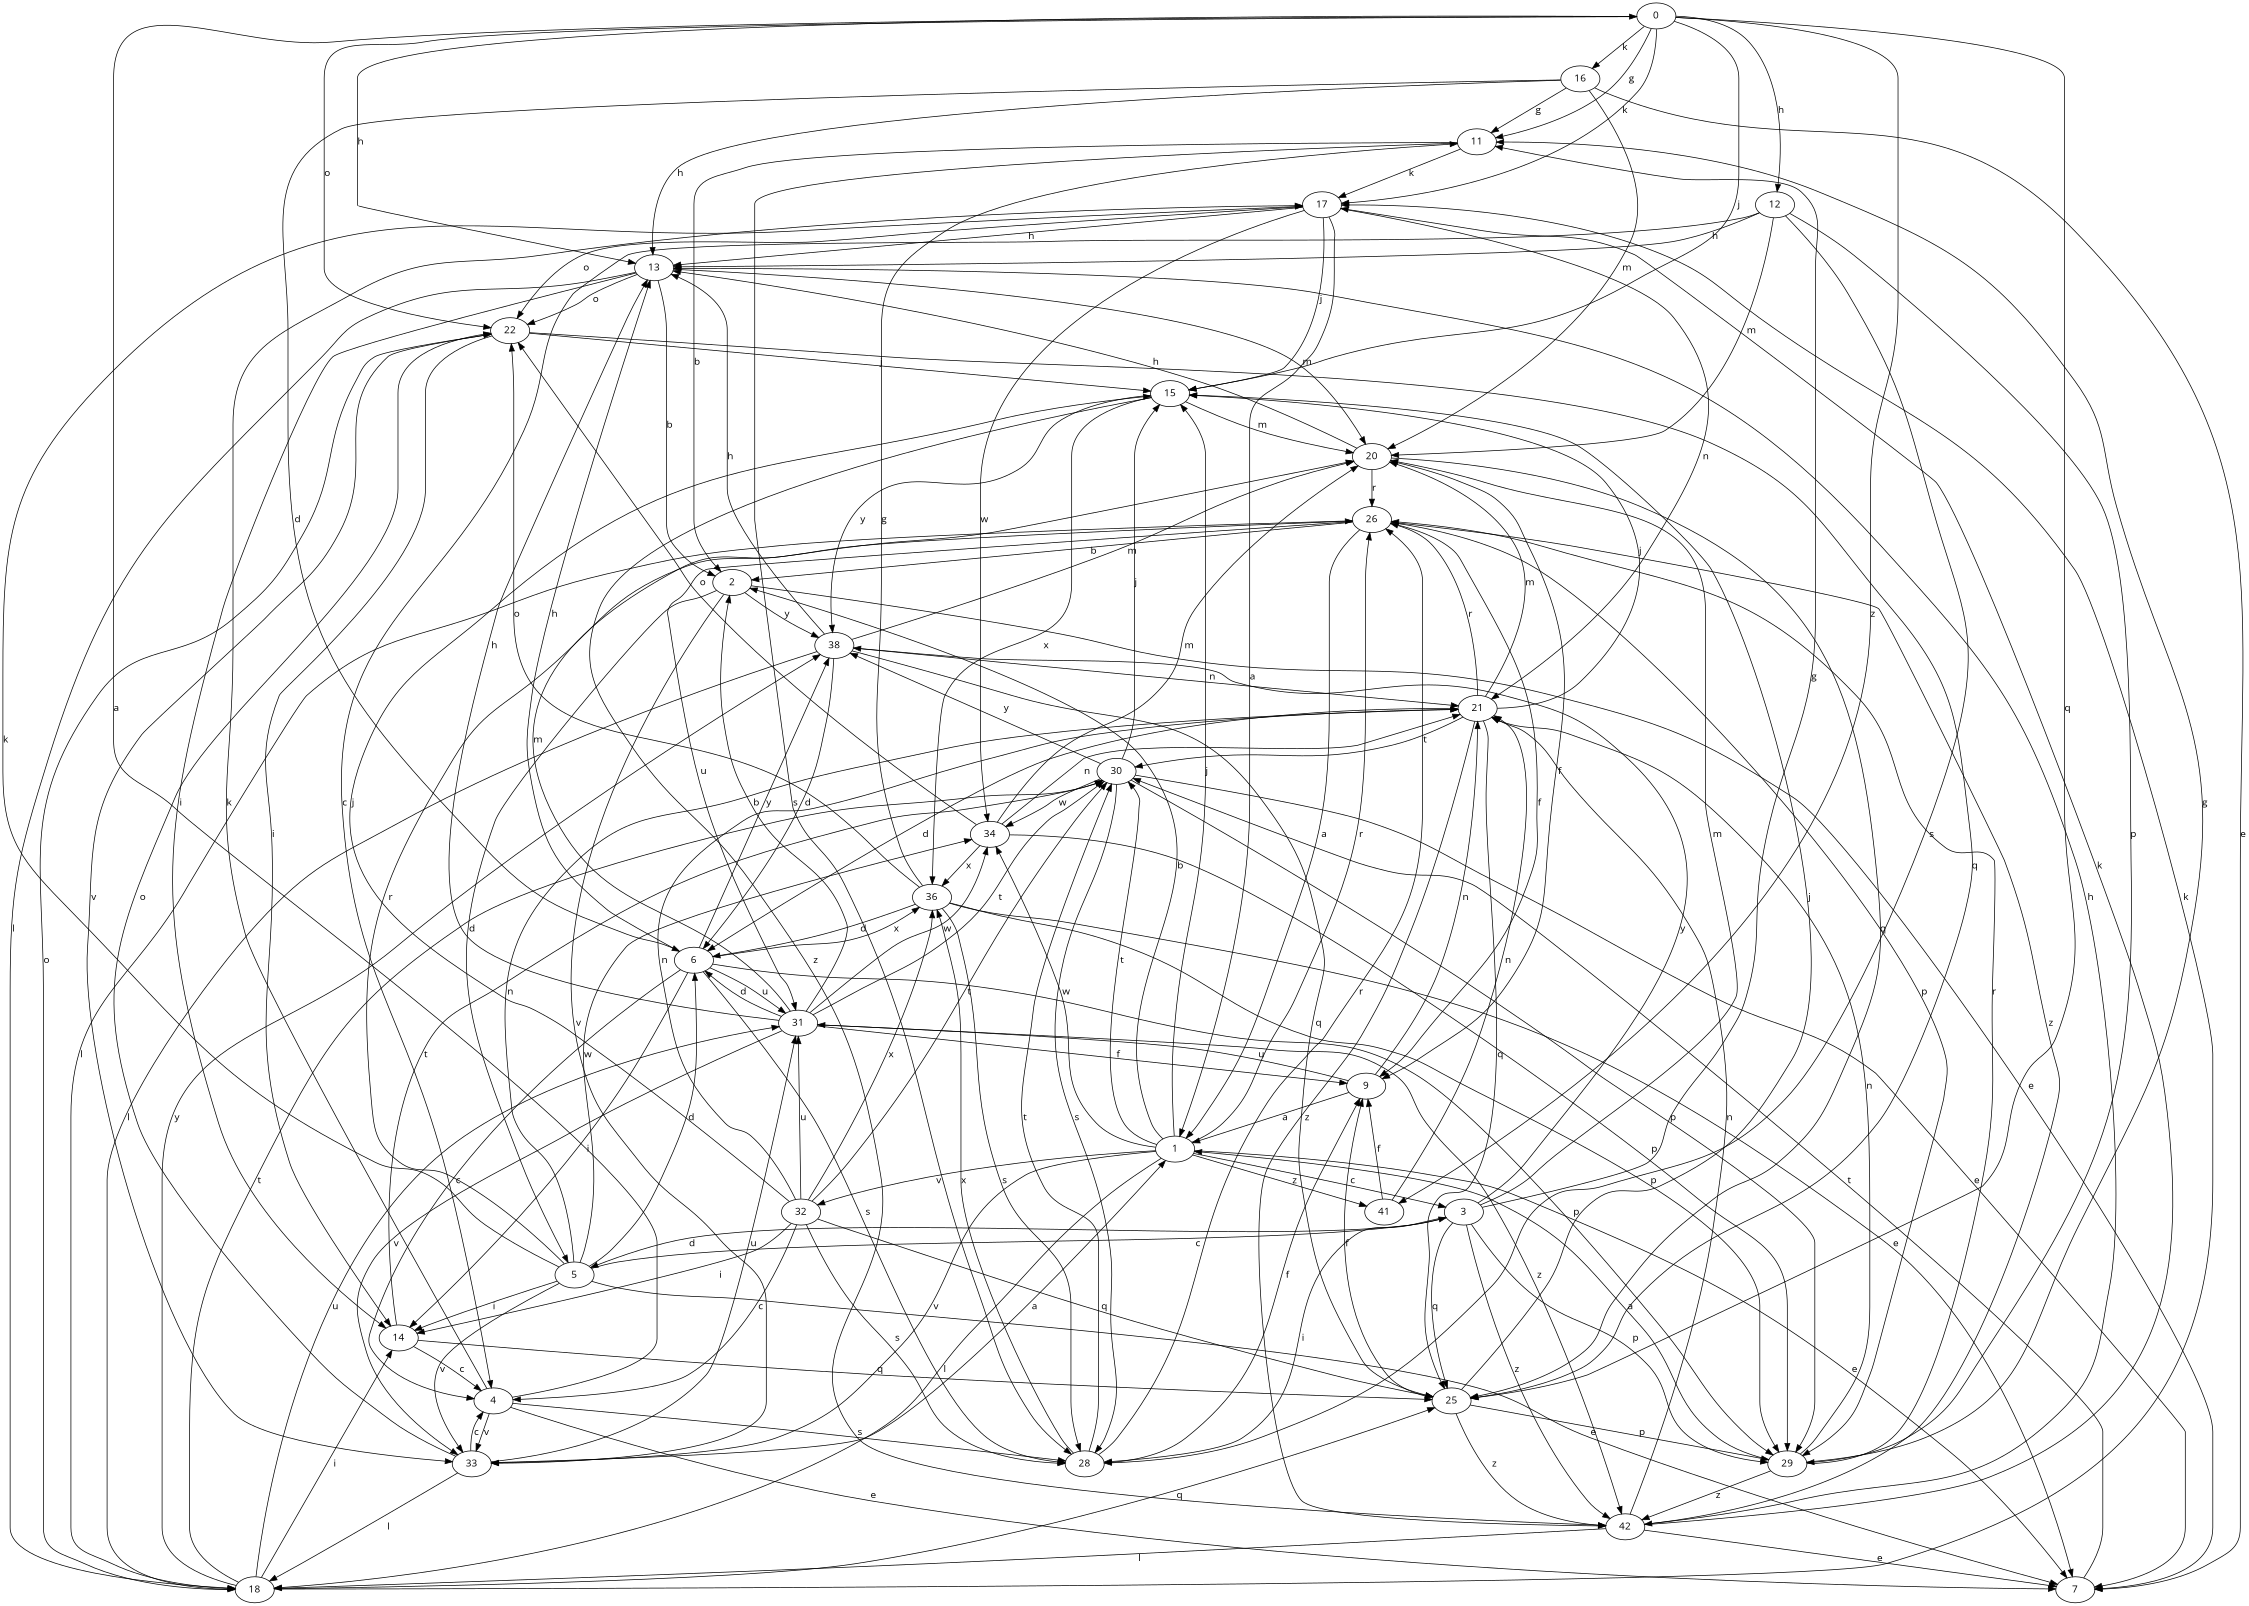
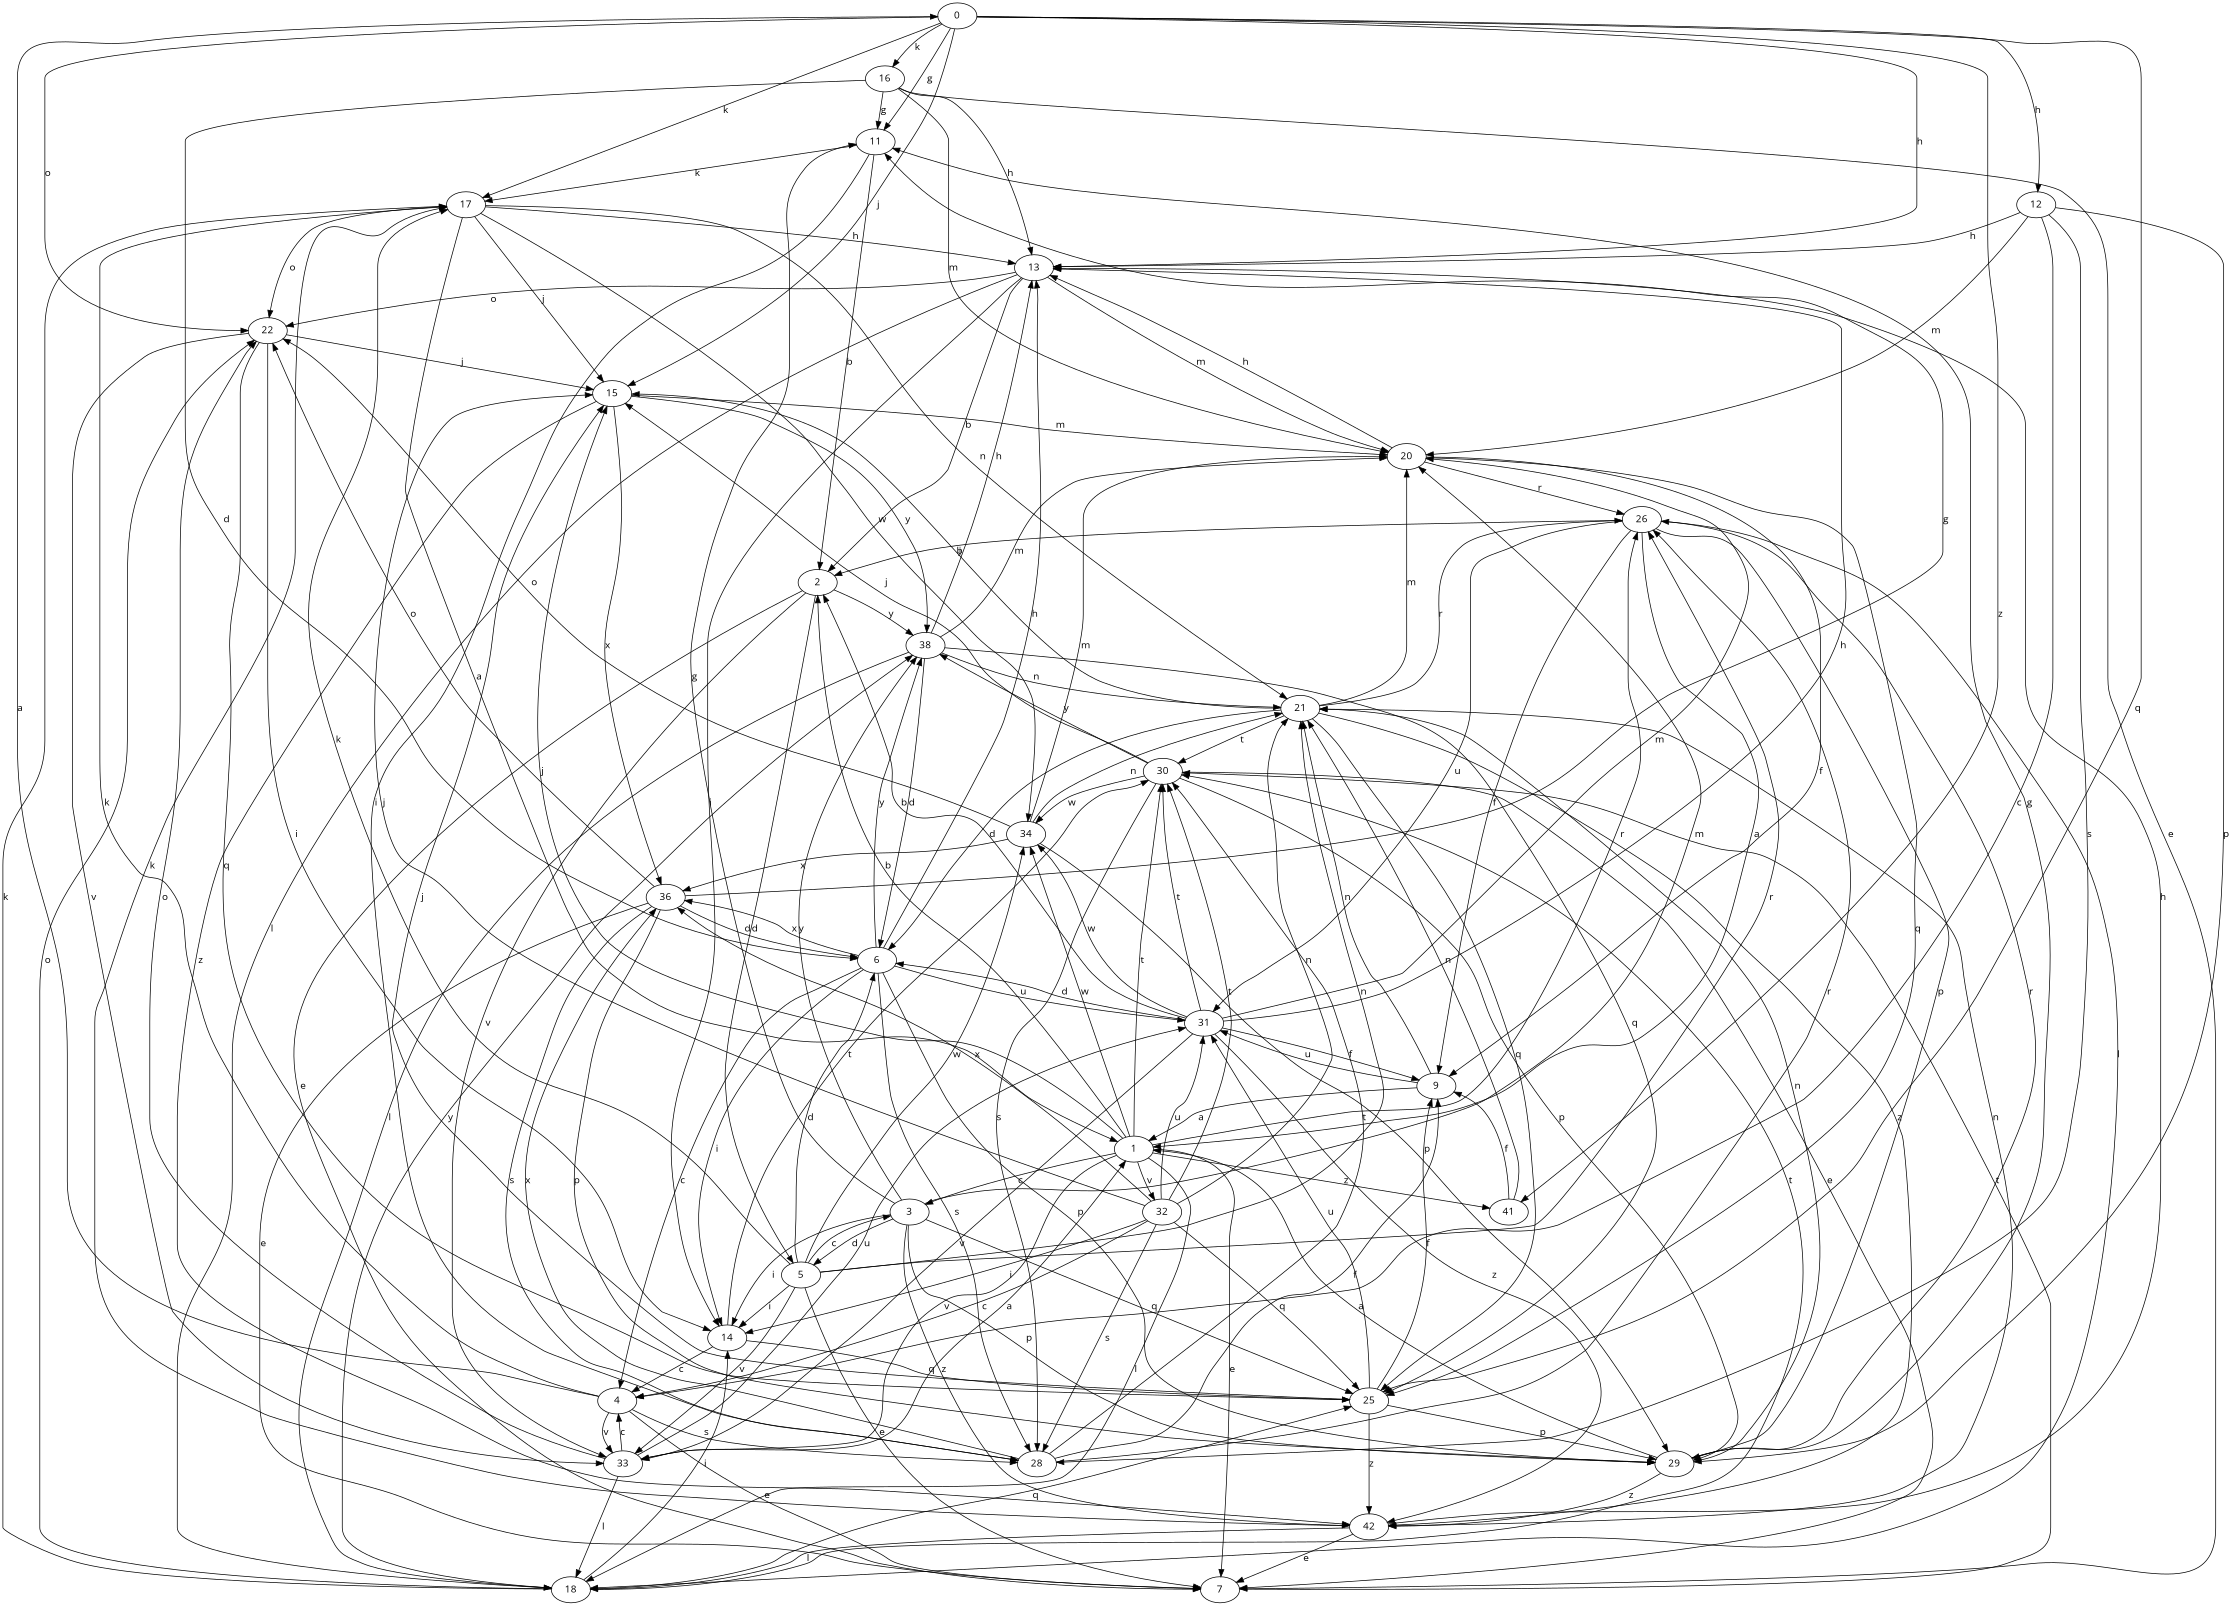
(796, 803) -> (376, 803)
(2022, 915) -> none
(402, 1195) -> (1316, 1207)
(1297, 1345) -> (801, 1241)
